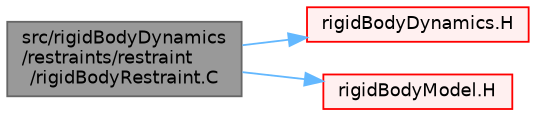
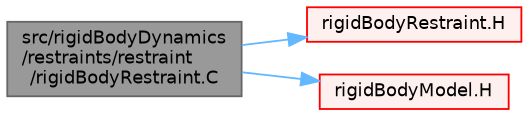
(418, 25) -> (414, 25)
